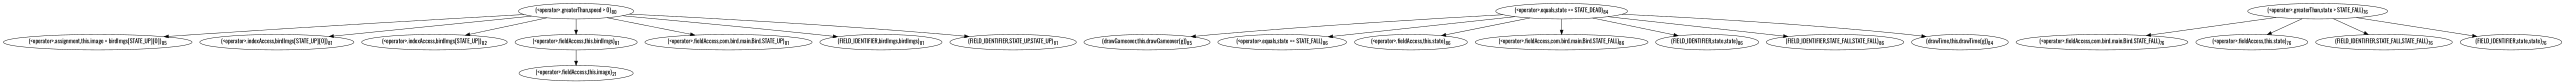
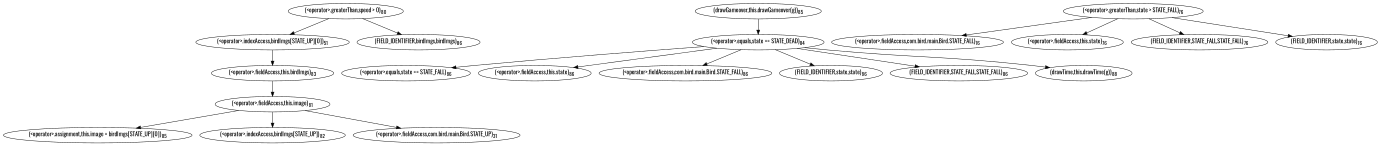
(1349, 24) -> (758, 25)
(346, 25) -> (190, 119)
(576, 25) -> (273, 56)
(508, 26) -> (273, 118)
(649, 26) -> (351, 119)
(330, 42) -> (326, 42)
(617, 42) -> (314, 73)
(787, 42) -> (495, 135)
(922, 42) -> (460, 42)
(1013, 42) -> none
(1991, 42) -> (1115, 73)
(614, 73) -> (311, 104)
